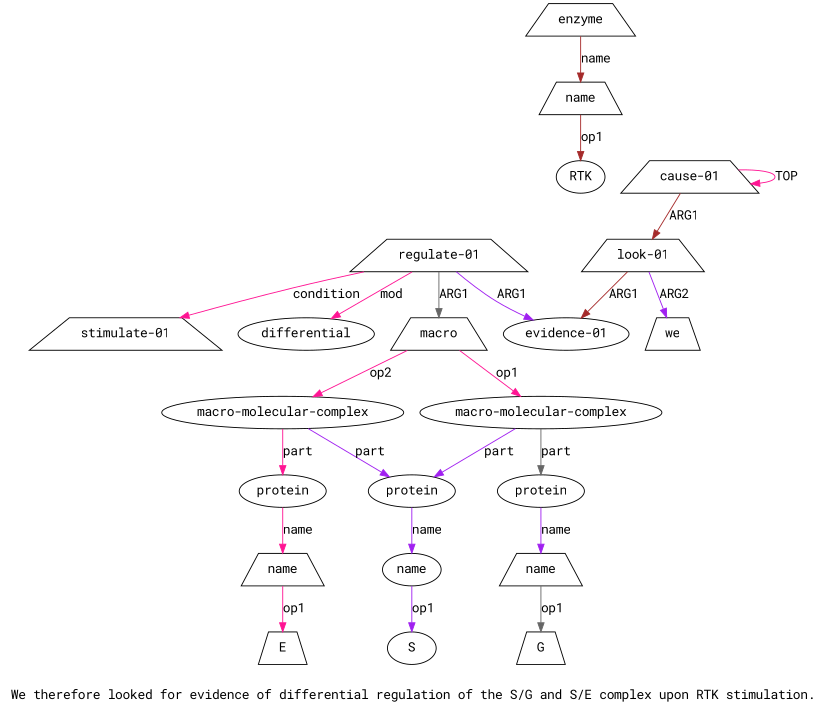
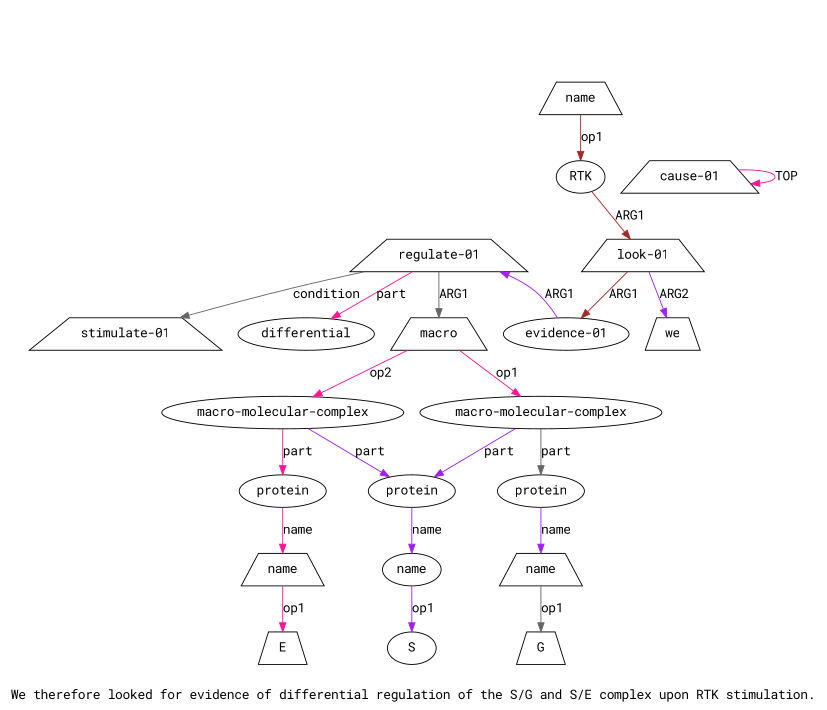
(581, 20) -> none
(669, 212) -> (608, 212)
(276, 292) -> (276, 292)
(392, 295) -> (392, 295)
(489, 297) -> (537, 292)
